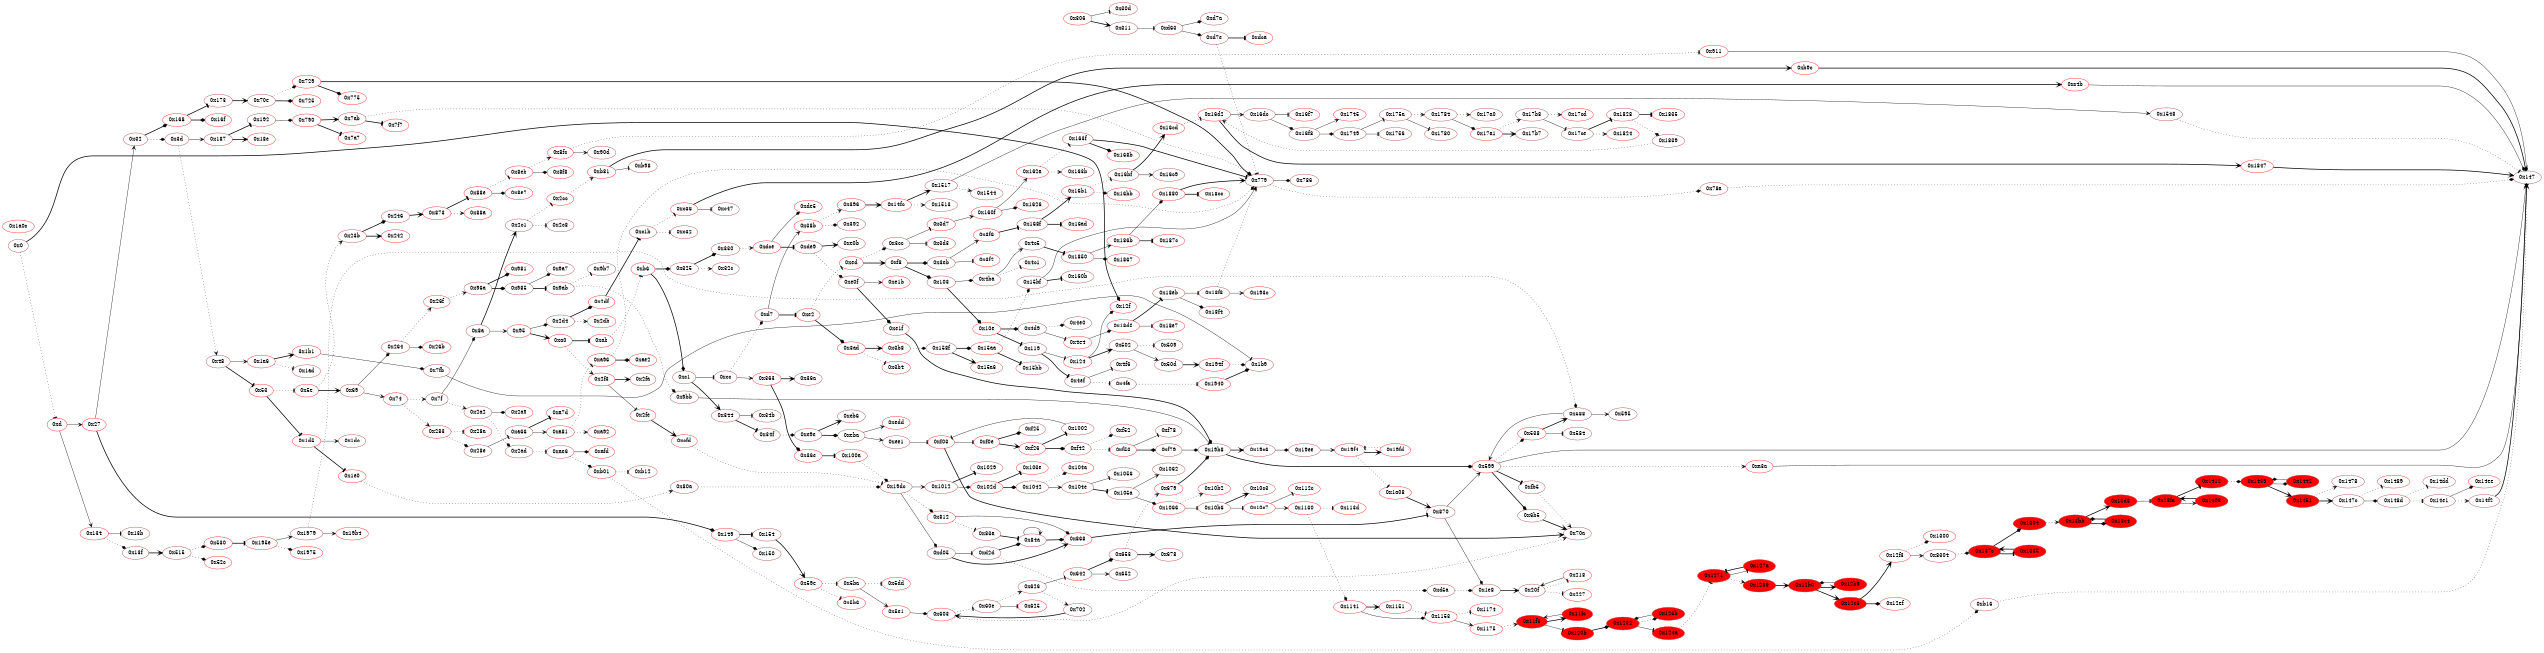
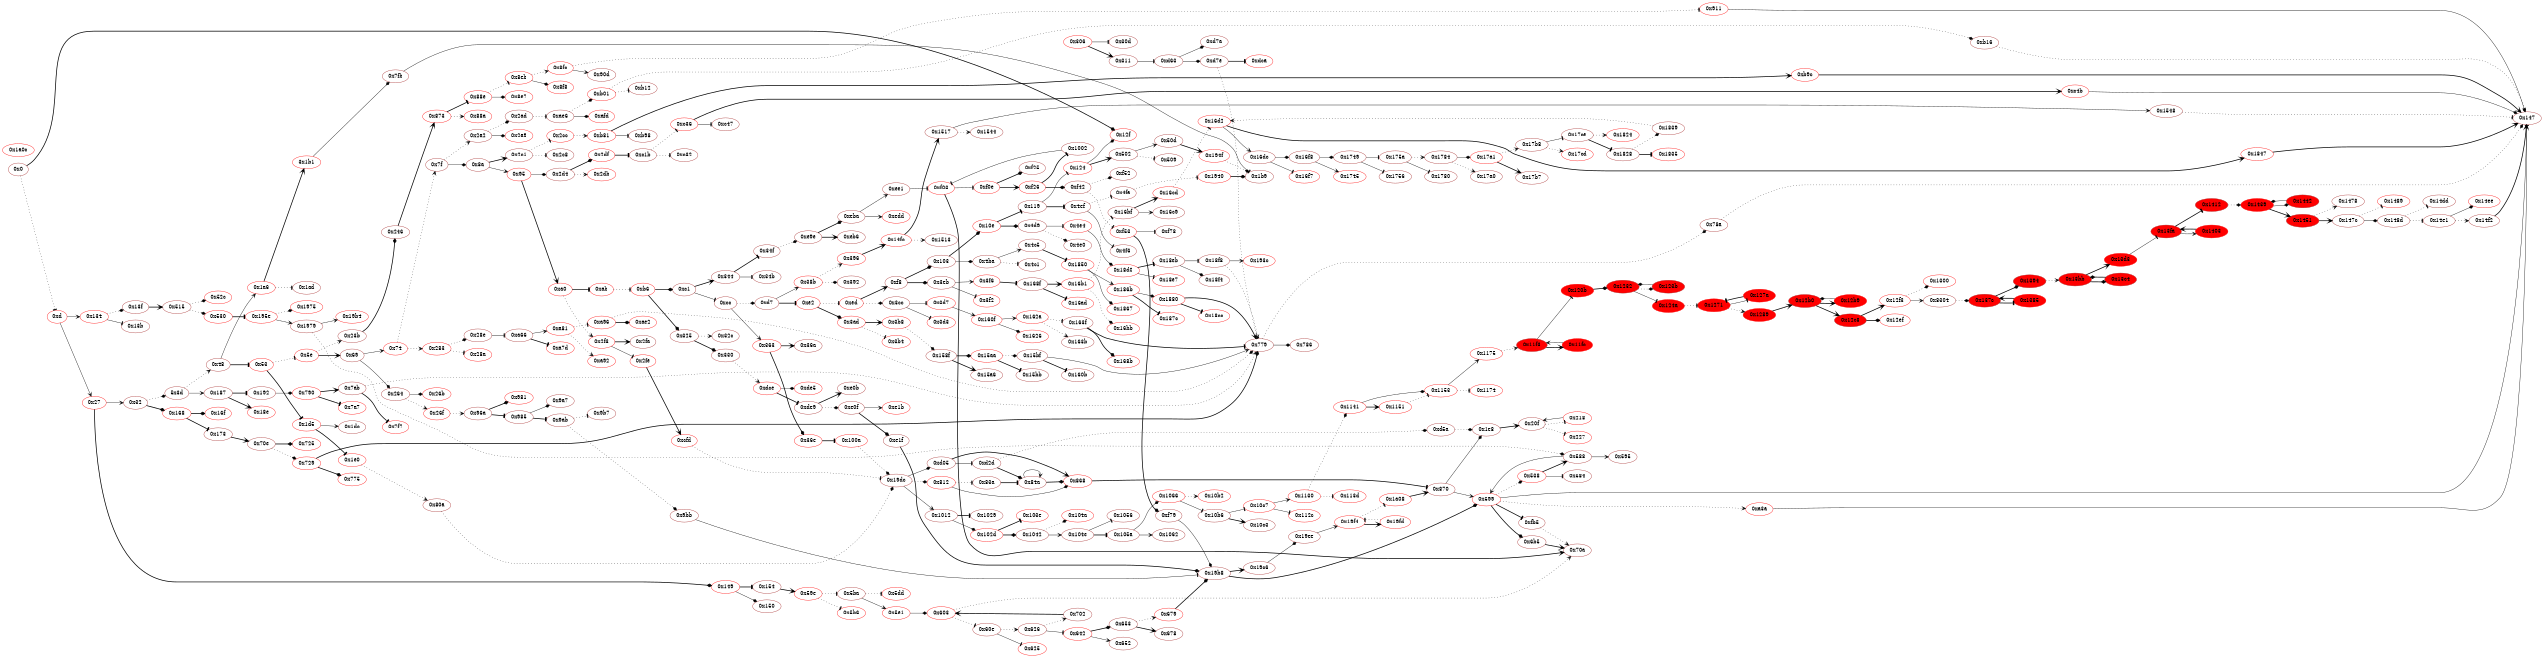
(177, 139) -> (177, 393)
(396, 236) -> none
(498, 288) -> (497, 415)
